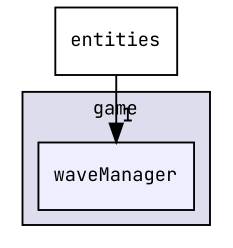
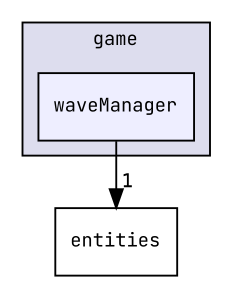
(116, 103) -> (116, 168)
